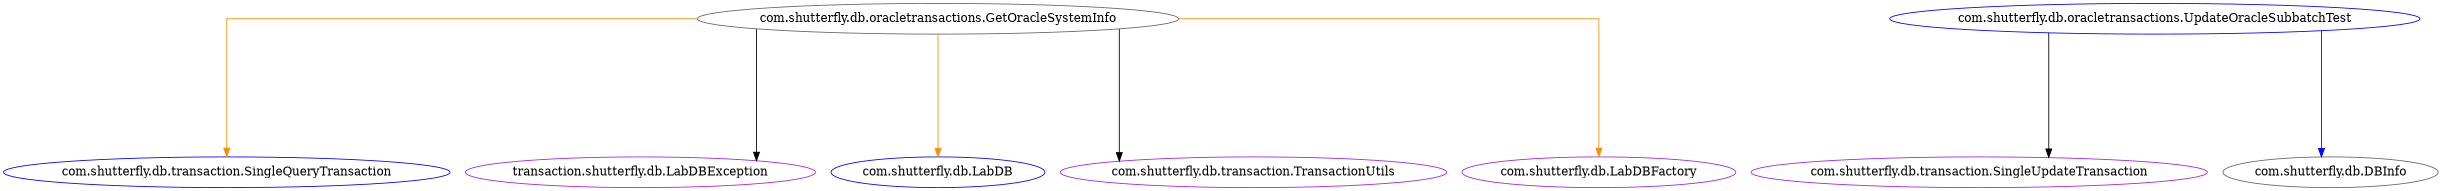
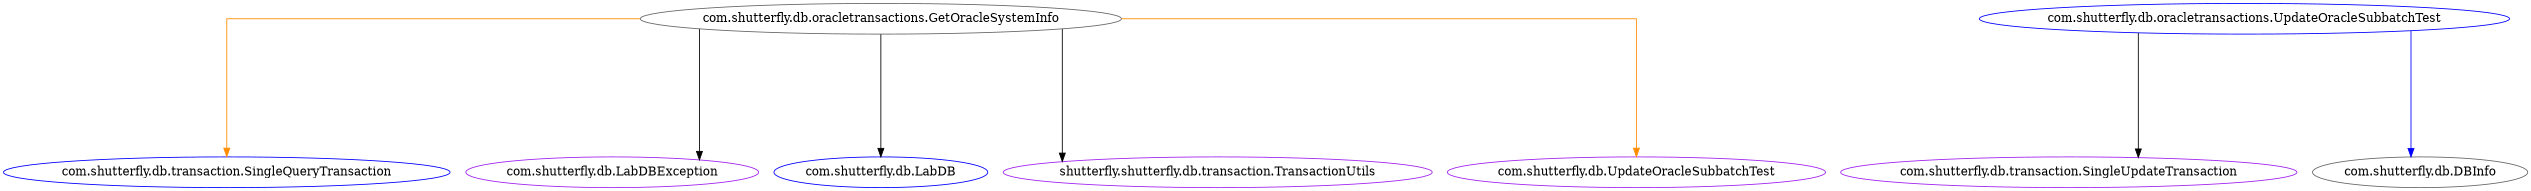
(938, 91) -> (881, 91)
(640, 172) -> (612, 172)
(1253, 172) -> (1218, 172)
(1599, 172) -> (1636, 172)
